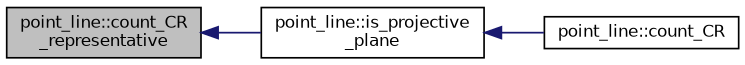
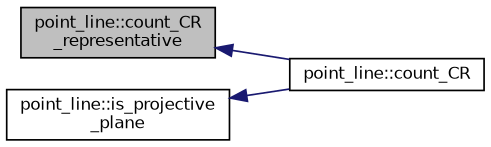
(240, 33) -> (261, 55)
